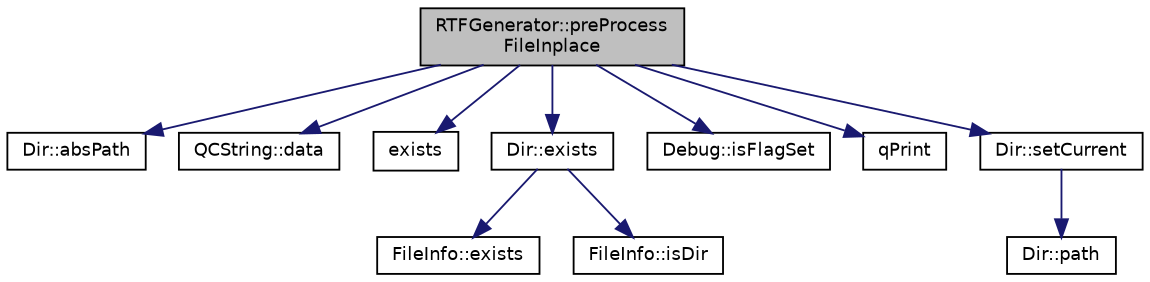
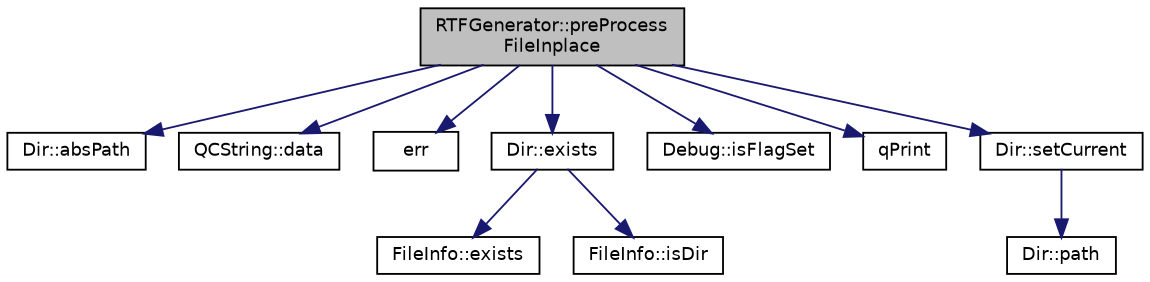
(416, 151) -> (416, 151)
